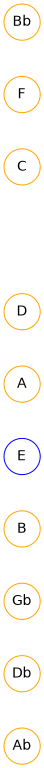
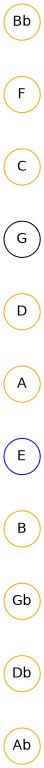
none -> (22, 239)
